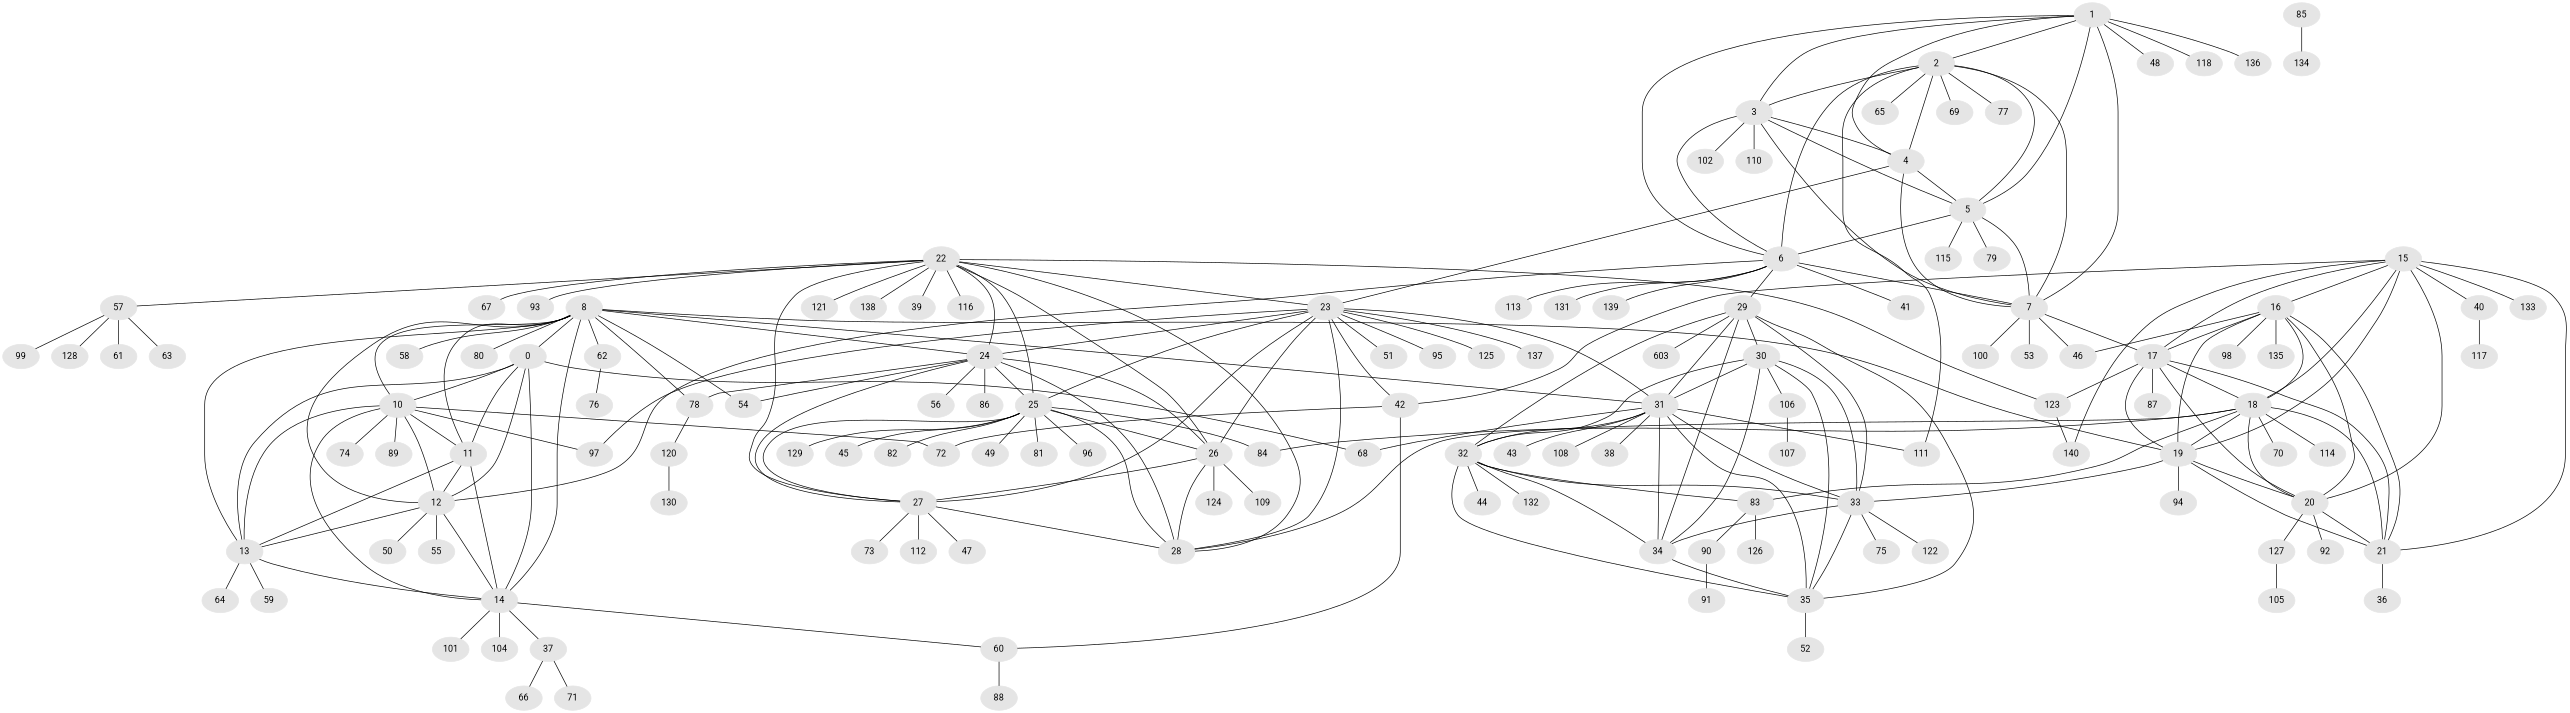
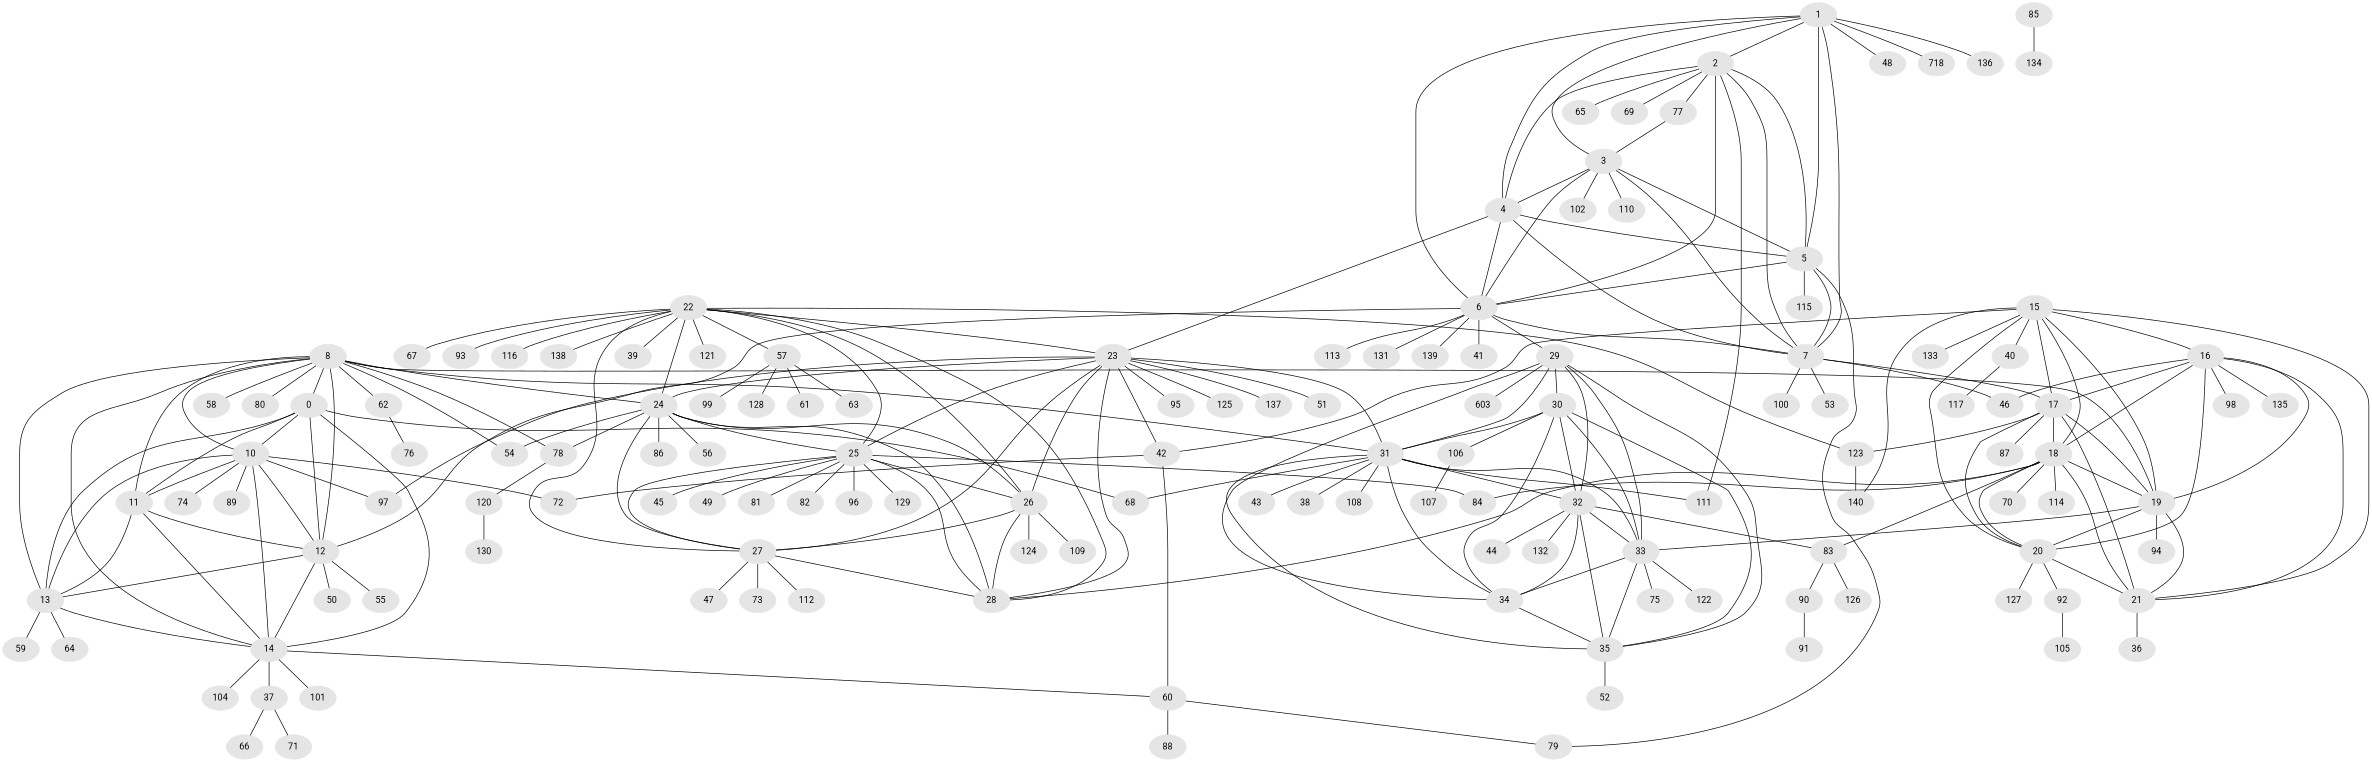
(2204, 64) -> (1936, 64)
(1843, 83) -> (1641, 137)
none -> (1491, 259)
(2277, 576) -> (2062, 625)
none -> (1361, 723)
